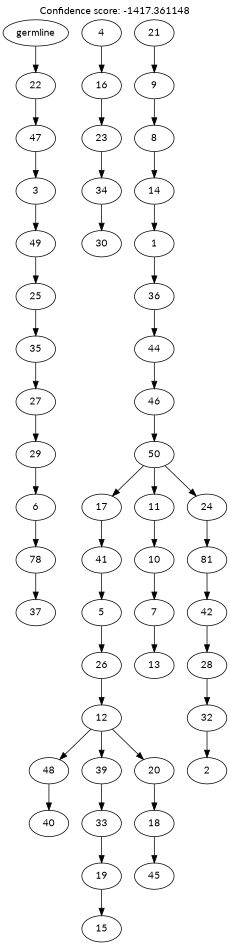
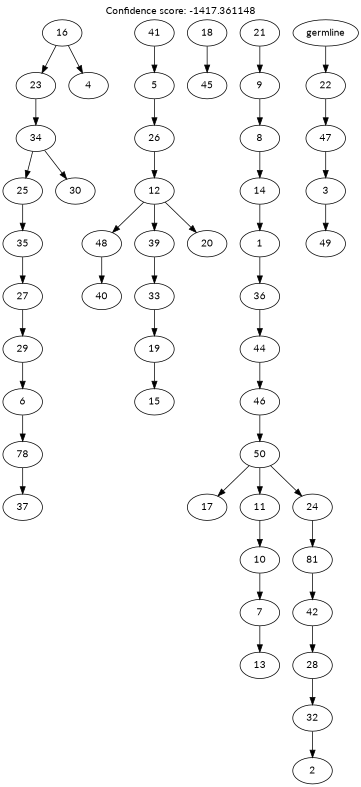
(102, 56) -> (74, 56)
(36, 266) -> (30, 161)
(102, 530) -> none
(154, 793) -> none
